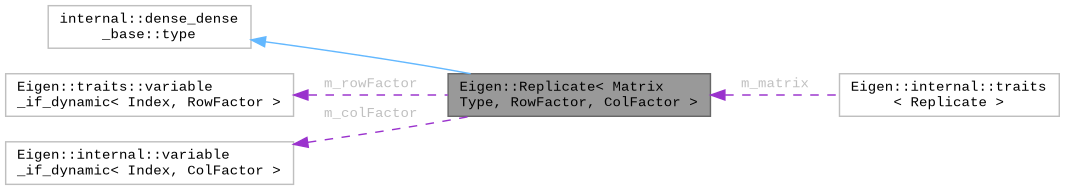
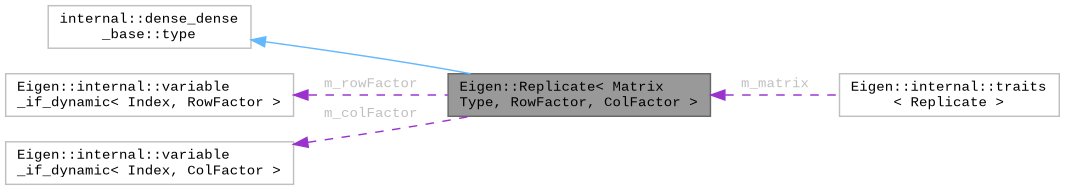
(150, 95) -> (150, 95)
